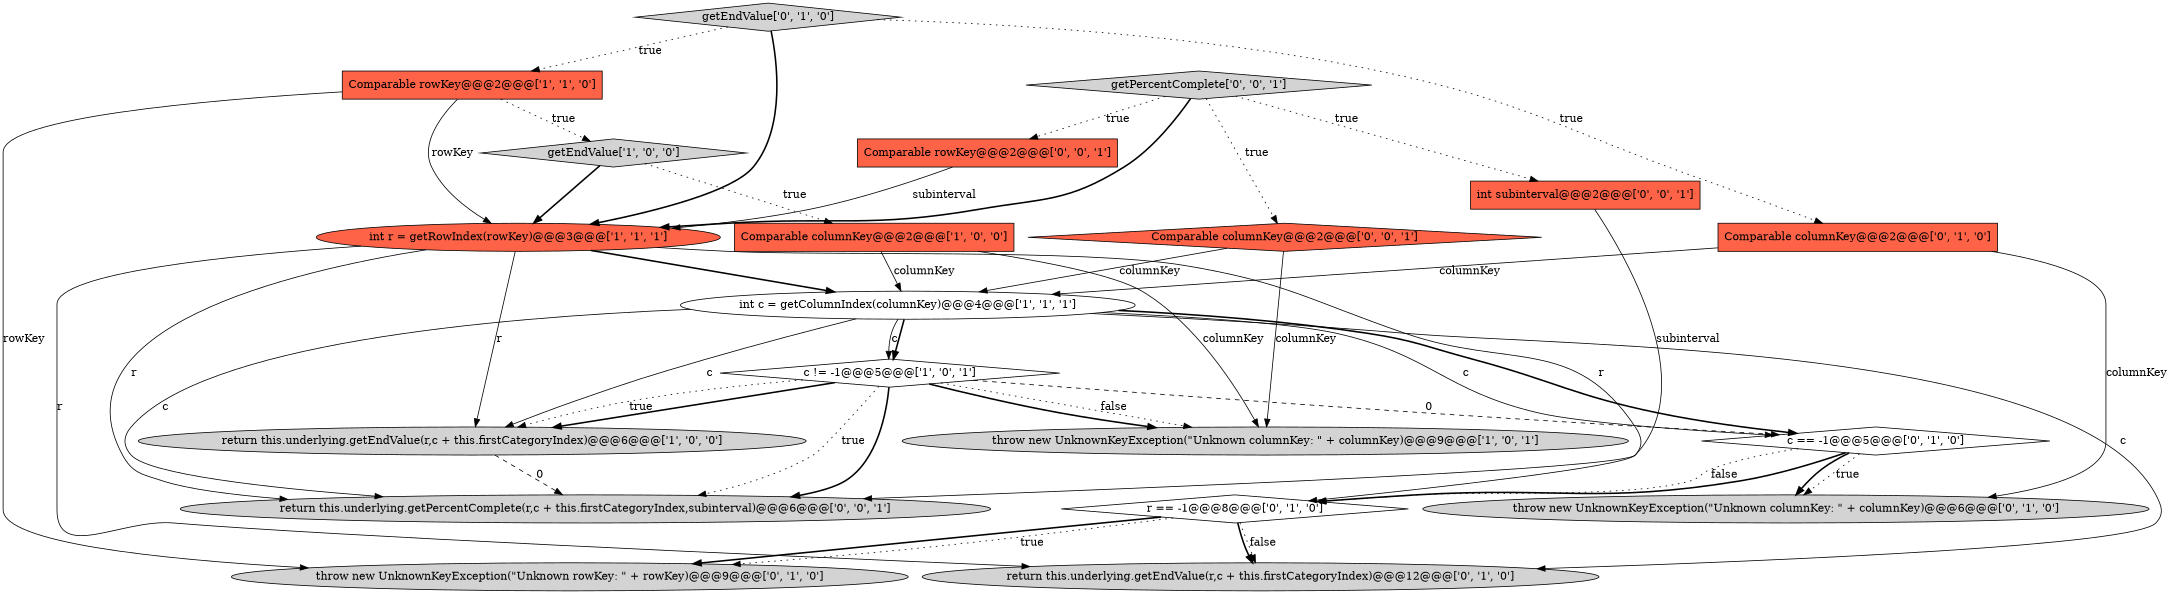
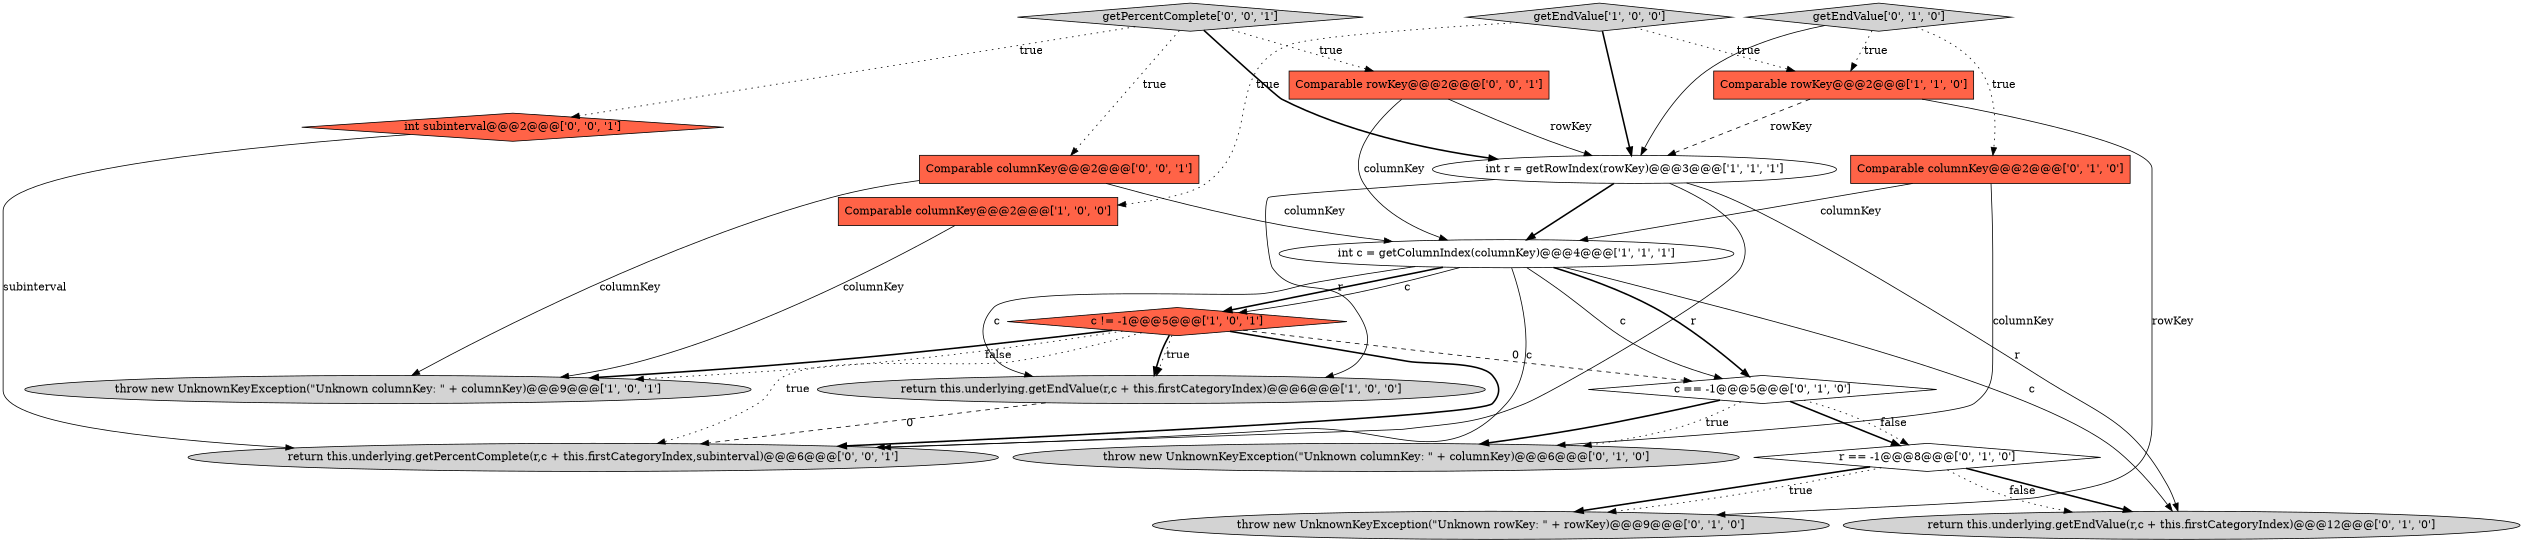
(542, 119) -> (1711, 48)
(431, 166) -> (1743, 126)
(744, 175) -> (1718, 63)
(944, 195) -> (1571, 127)
(1585, 195) -> (513, 127)
(518, 237) -> (1634, 169)
(1285, 237) -> (1059, 169)
(889, 268) -> (1363, 181)
(1335, 308) -> none
(890, 373) -> (1177, 322)
